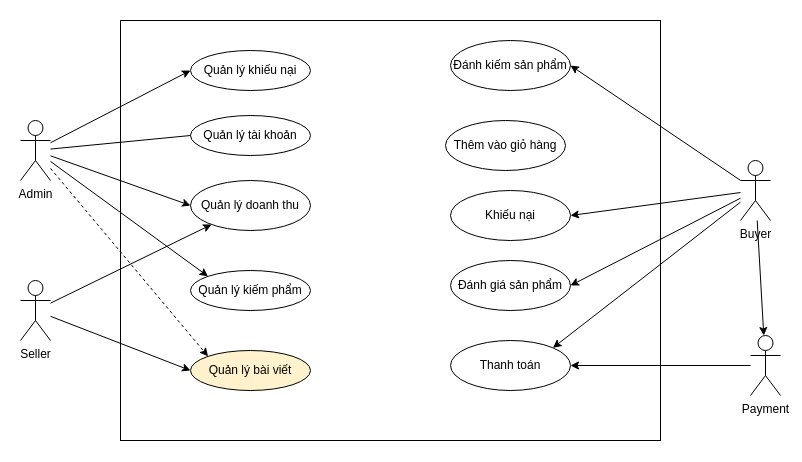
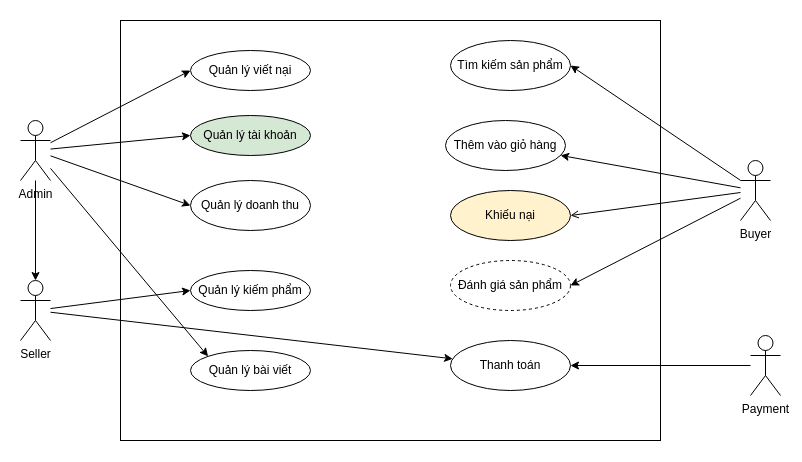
(511, 66) -> (511, 66)
(251, 71) -> (251, 71)
(185, 136) -> (182, 136)
(251, 136) -> (251, 136)
(579, 214) -> (577, 215)
(511, 216) -> (511, 216)
(127, 217) -> (36, 227)
(127, 260) -> (127, 260)
(128, 265) -> (117, 300)
(650, 273) -> none
(760, 275) -> (654, 172)
(511, 286) -> (511, 286)
(117, 342) -> (248, 335)
(251, 371) -> (251, 371)
